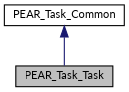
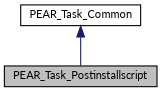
(64, 76) -> (81, 76)
